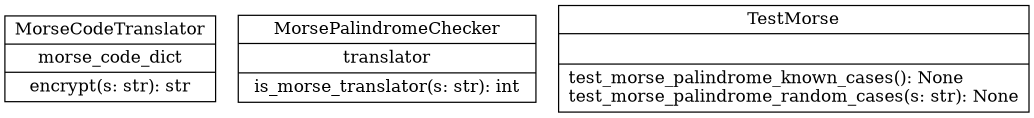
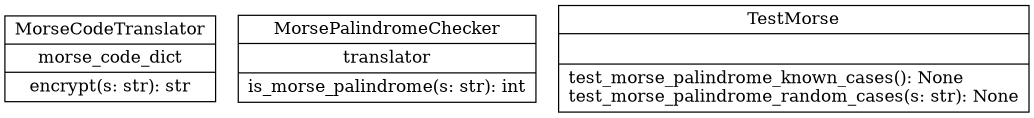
(387, 87) -> (387, 87)
